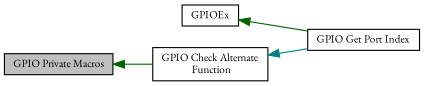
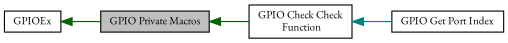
(279, 26) -> (87, 22)
(210, 64) -> (301, 22)
